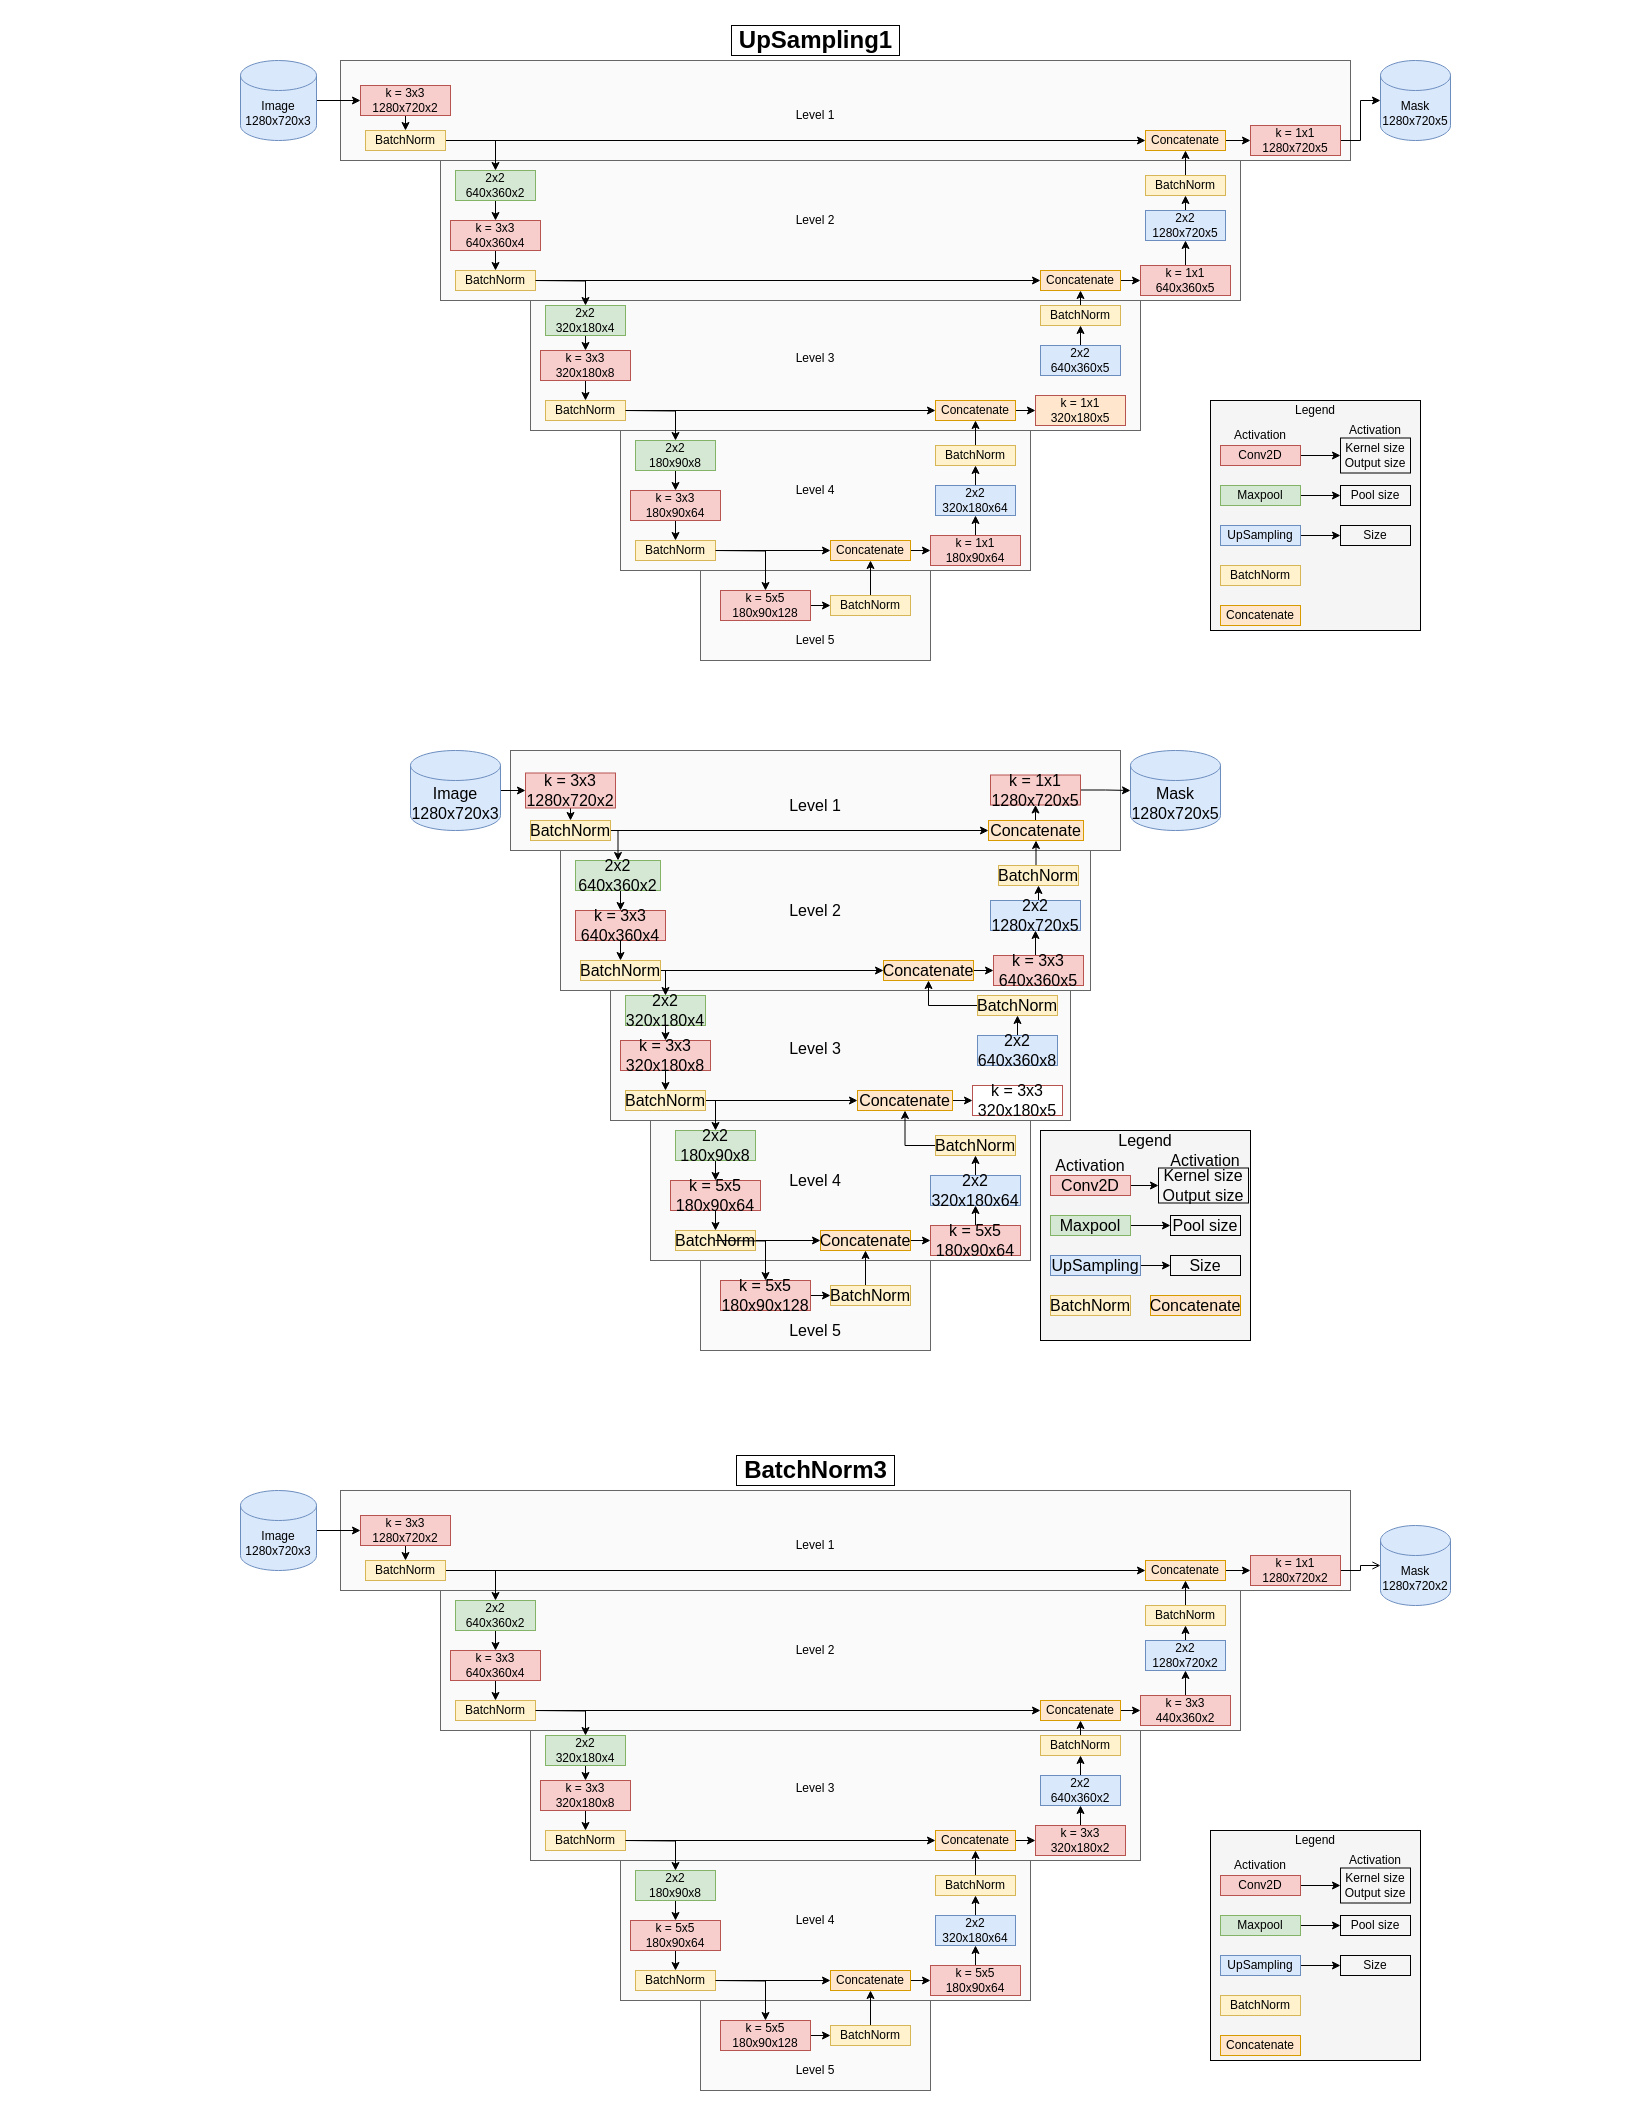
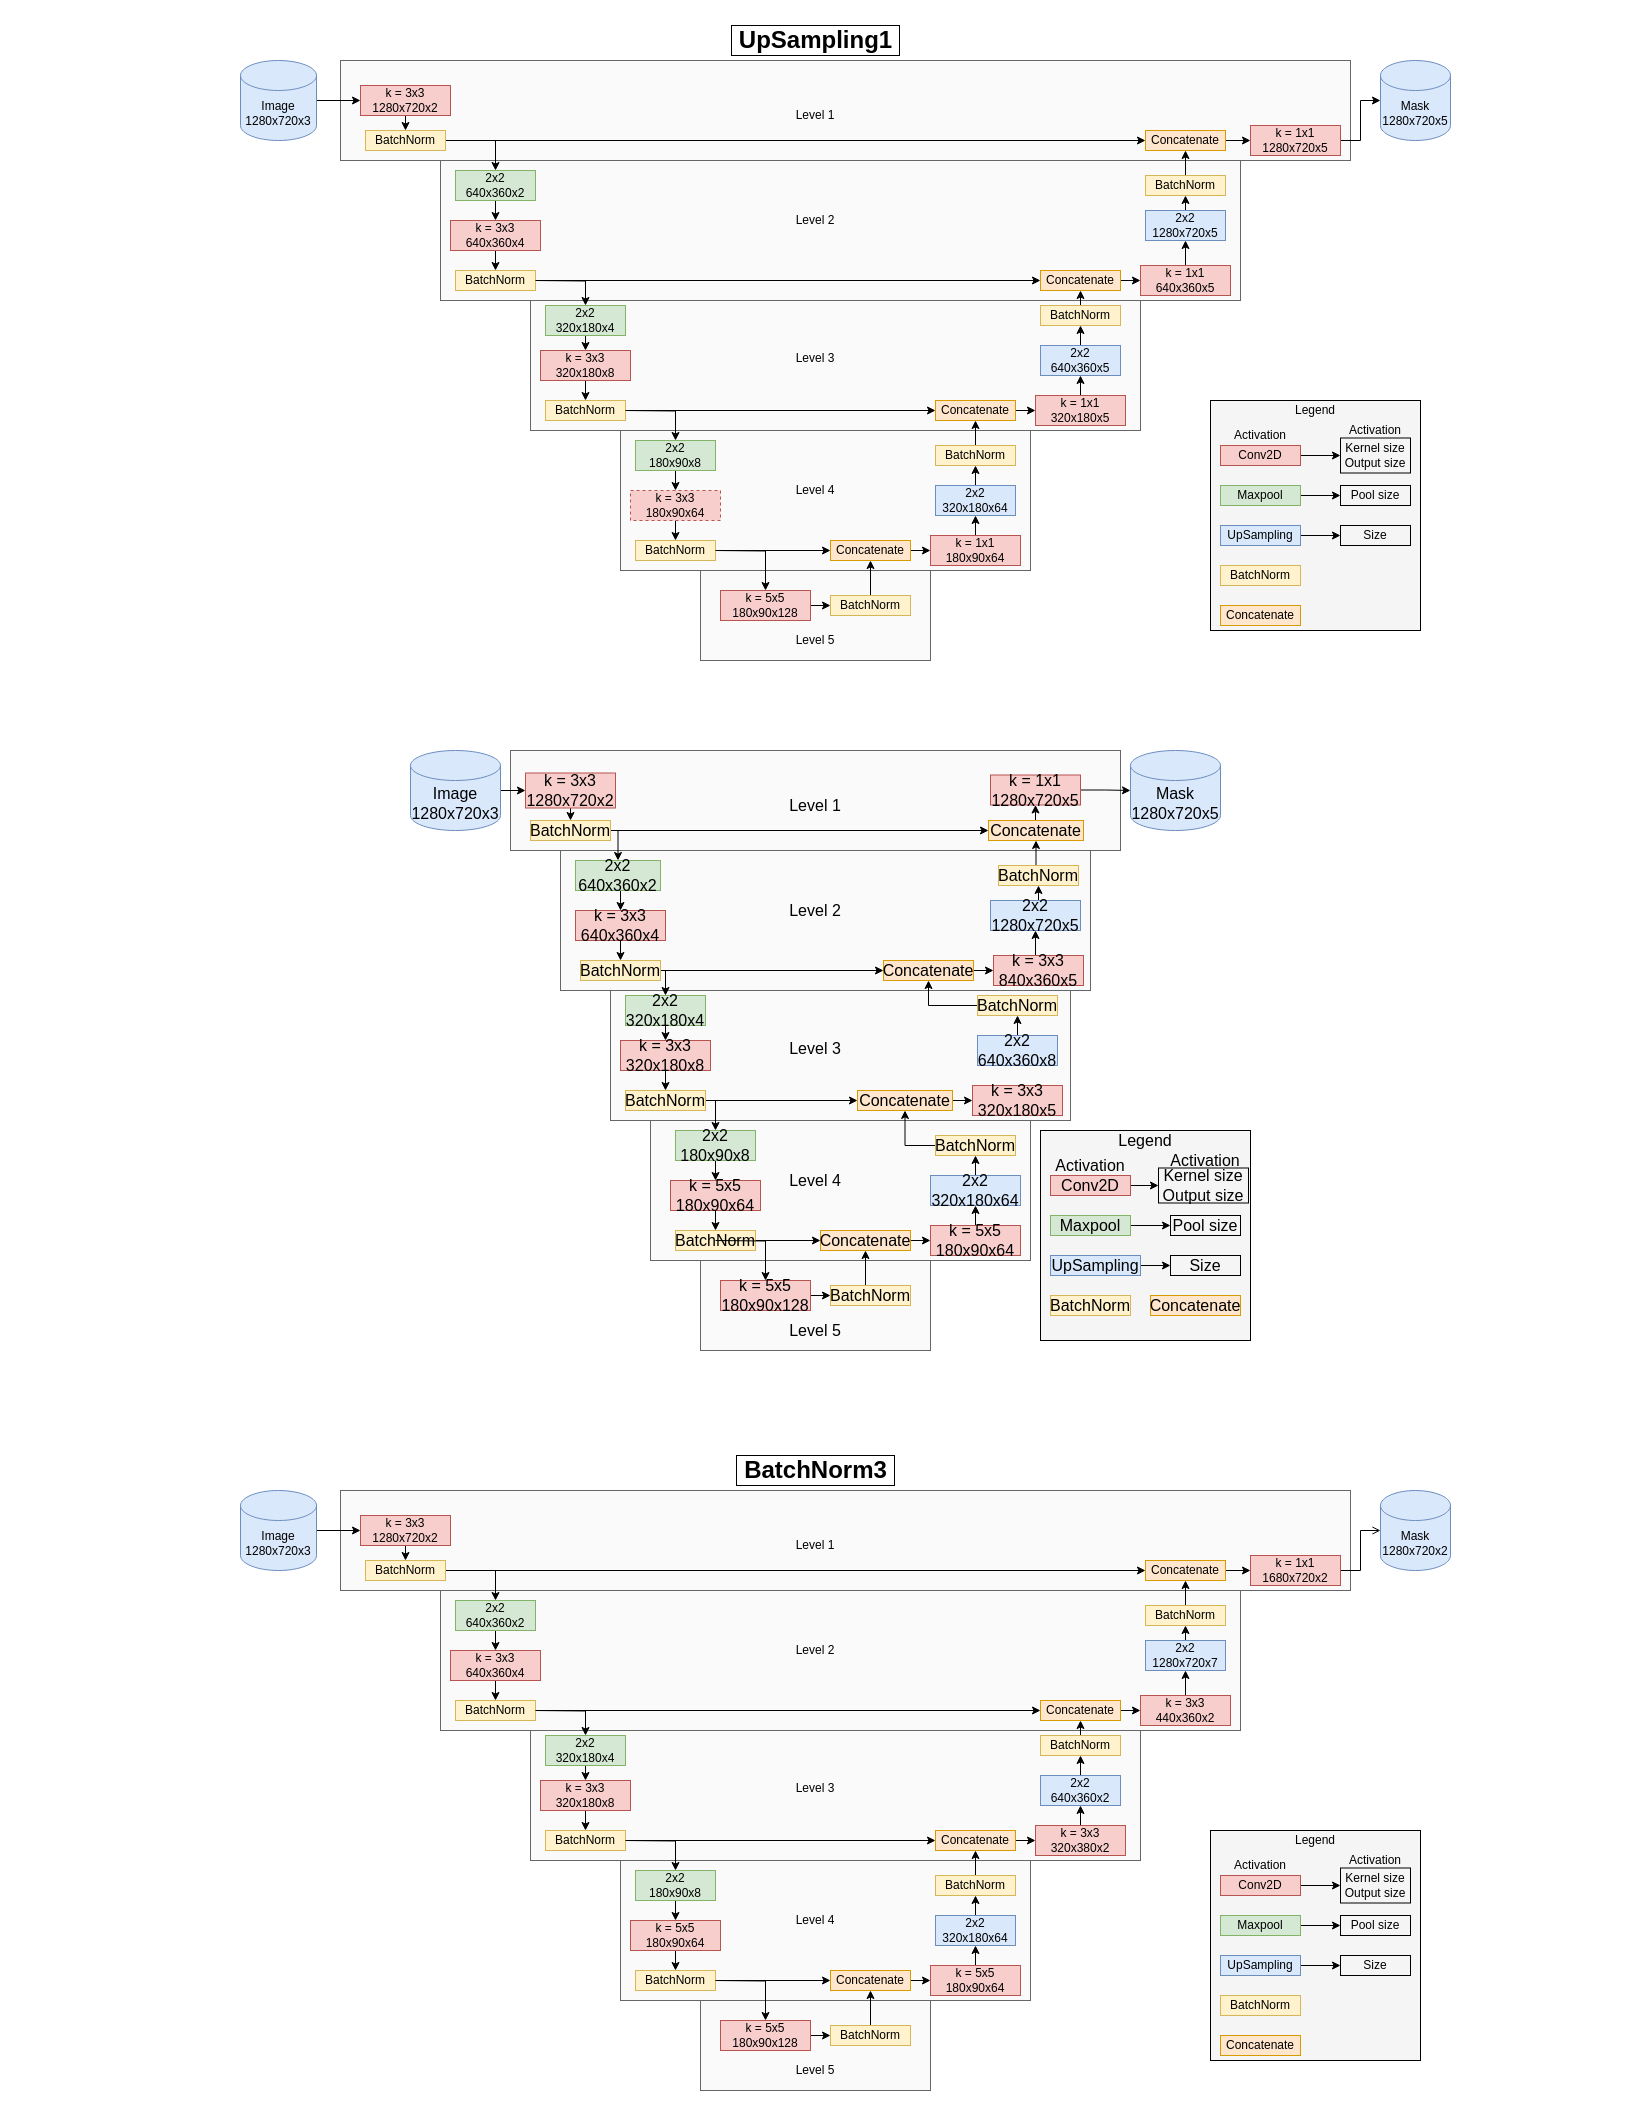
none -> (1081, 389)
(1081, 411) -> (1081, 411)
(676, 506) -> (676, 506)
(1039, 971) -> (1039, 971)
(1018, 1101) -> (1018, 1101)
(1416, 1566) -> (1416, 1531)
(1296, 1571) -> (1296, 1571)
(1186, 1656) -> (1186, 1656)
(1081, 1841) -> (1081, 1841)
